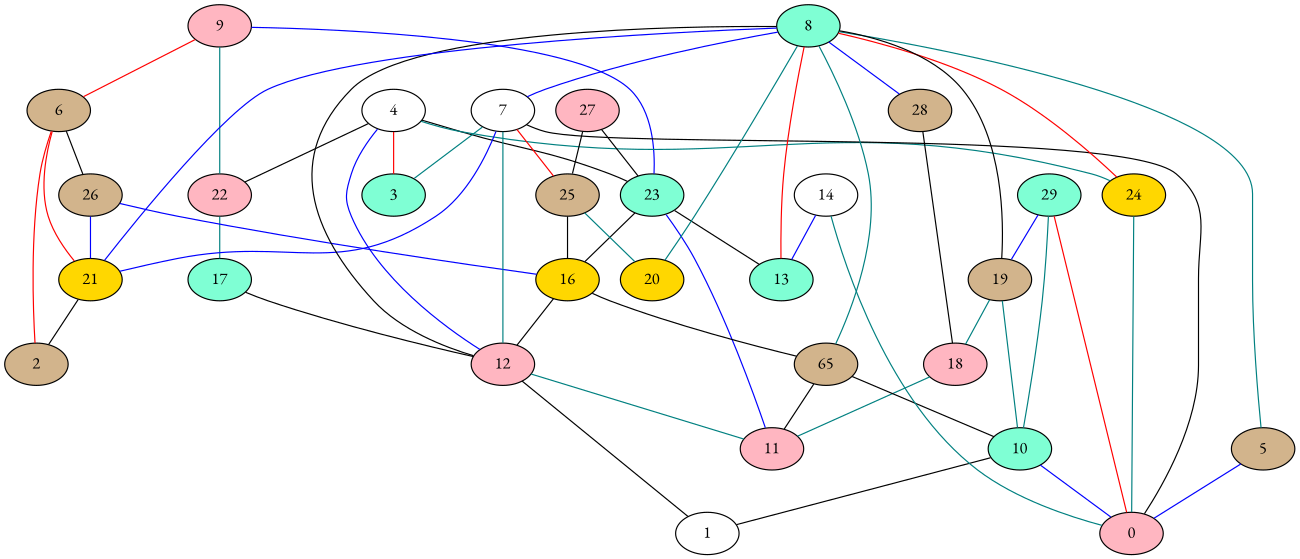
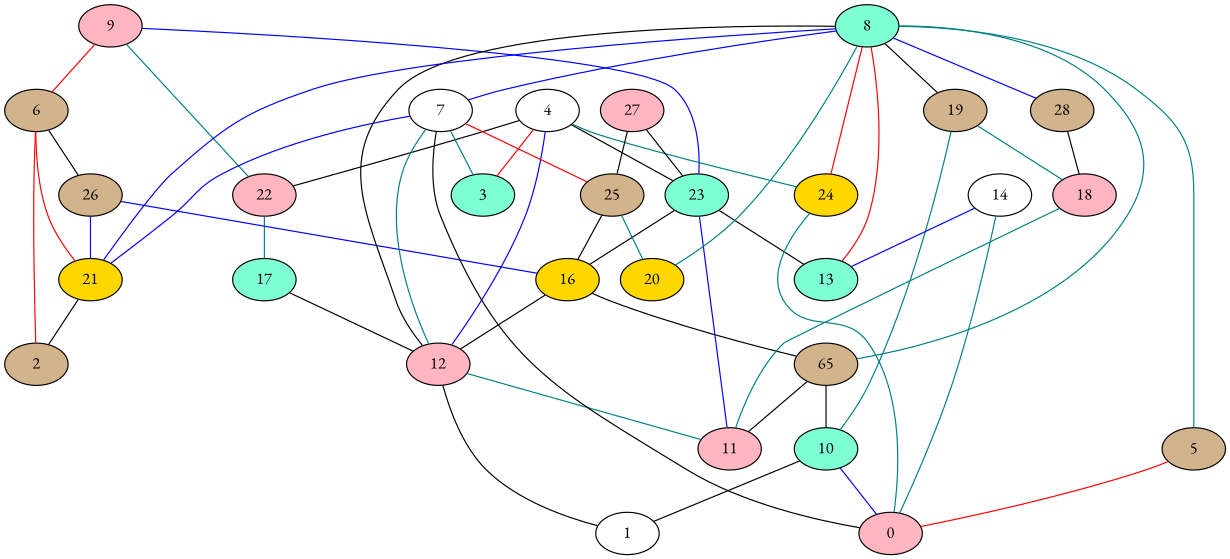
(1049, 195) -> none
(1197, 491) -> (1046, 498)
